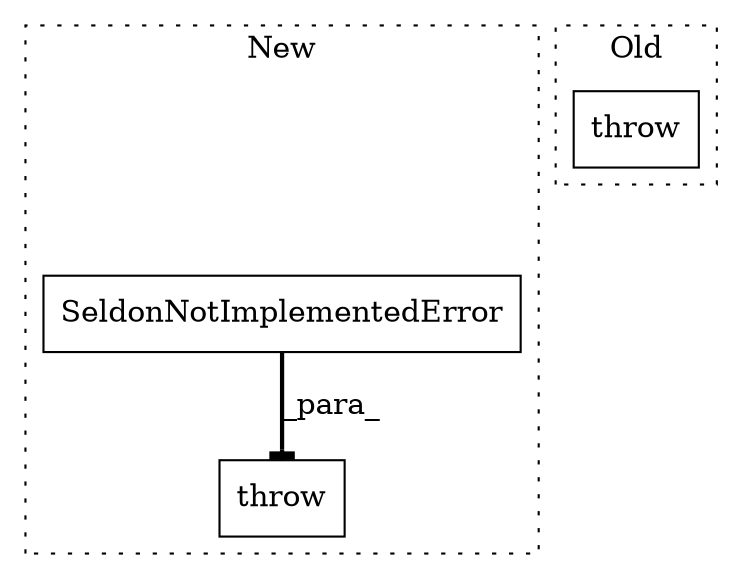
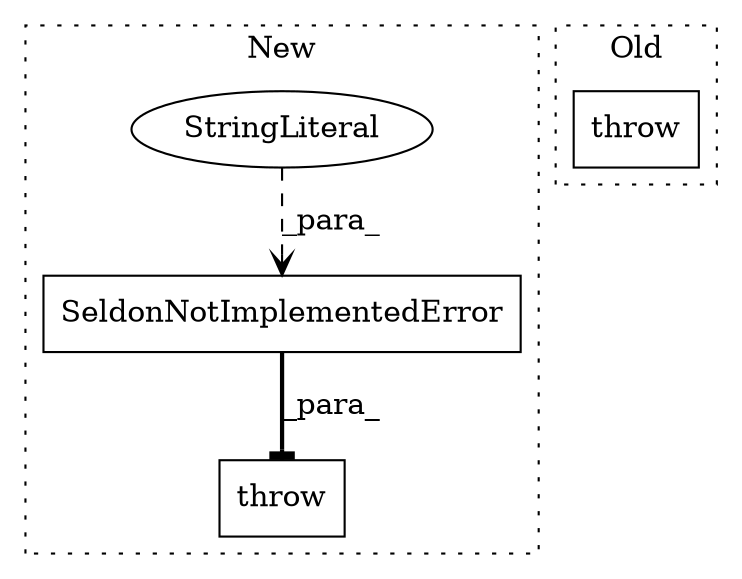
none -> (282, 129)
